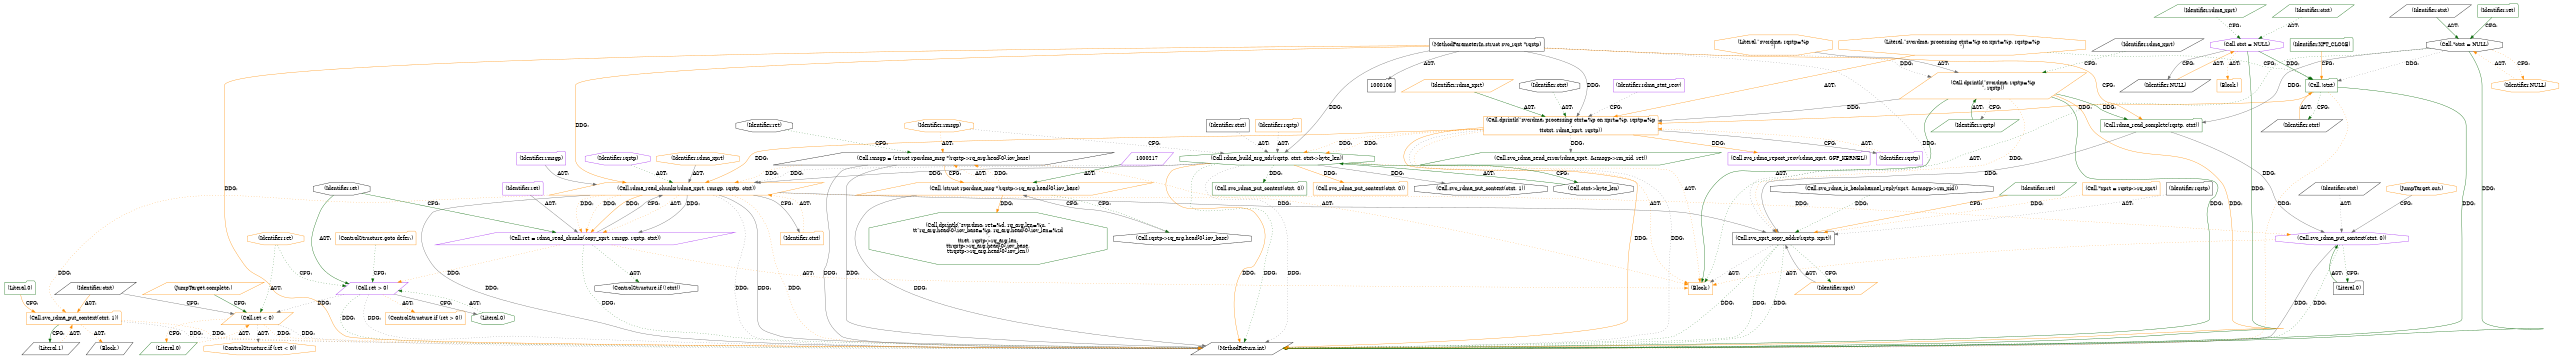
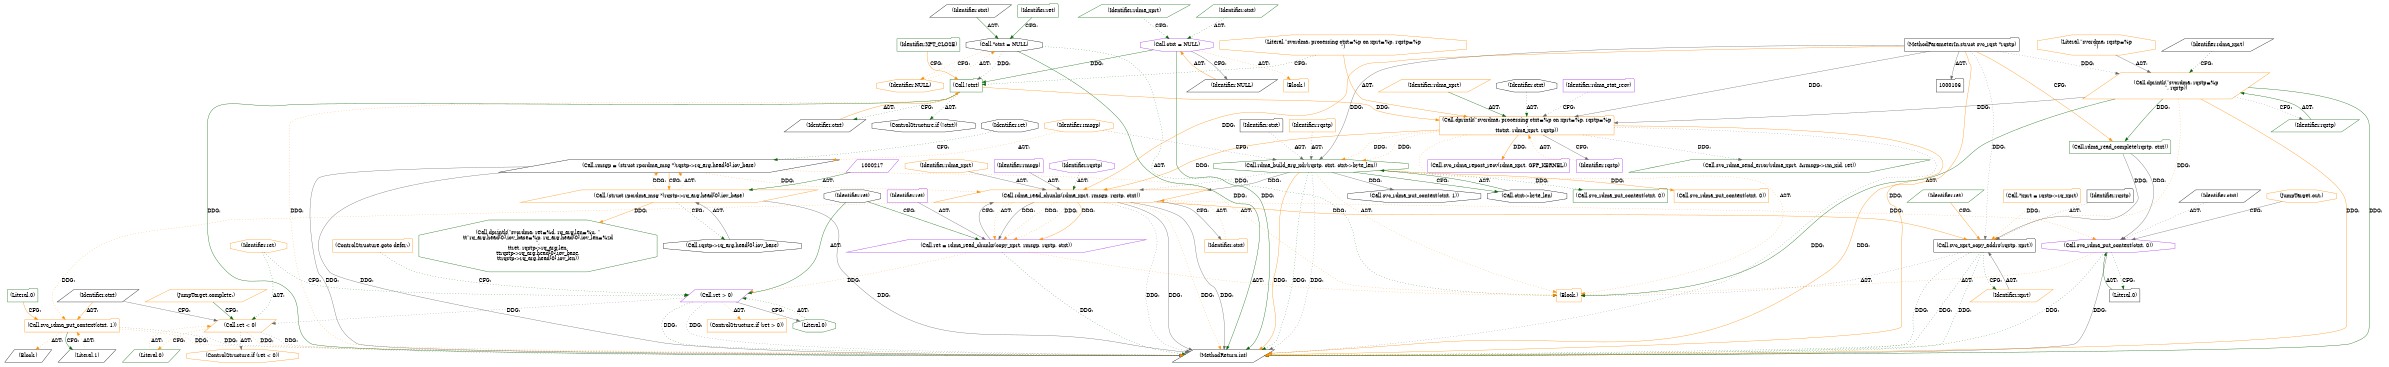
(2308, 65) -> none
(1882, 189) -> none
(1073, 204) -> (719, 211)
(1247, 206) -> (1560, 215)
(614, 262) -> (946, 105)
